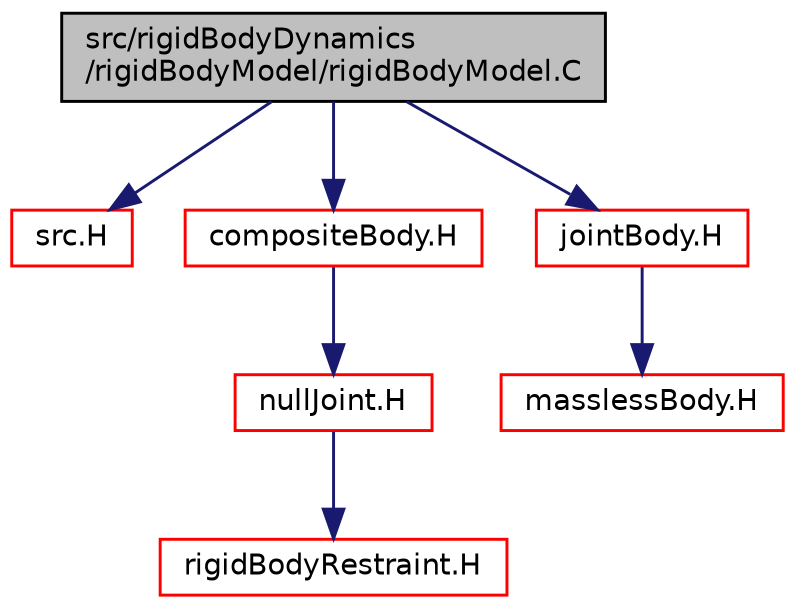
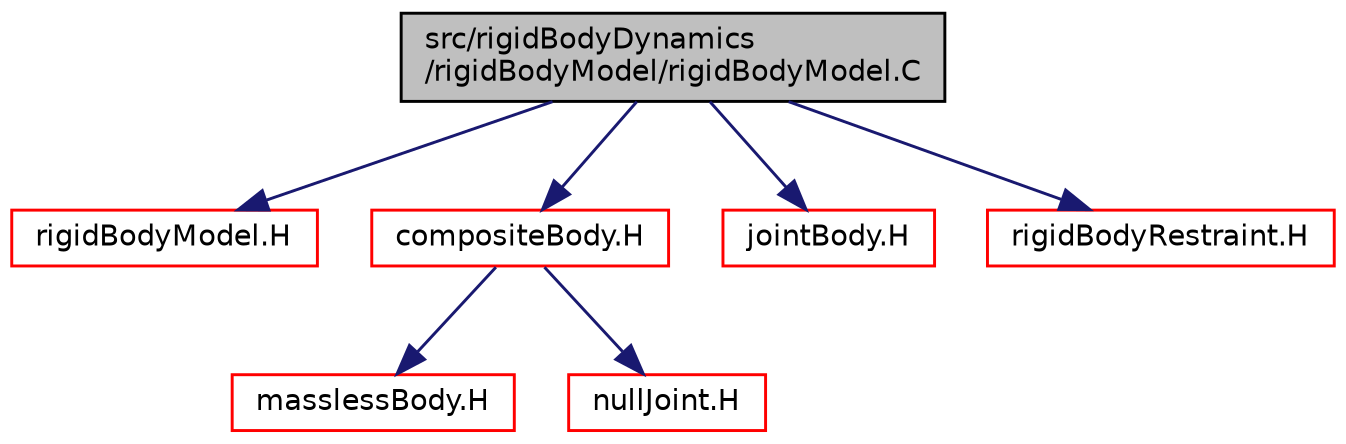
(72, 238) -> (165, 238)
(642, 306) -> (457, 309)
(334, 470) -> (925, 151)
